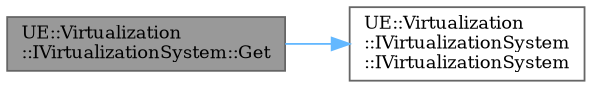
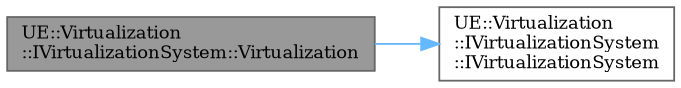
(146, 44) -> (191, 44)
